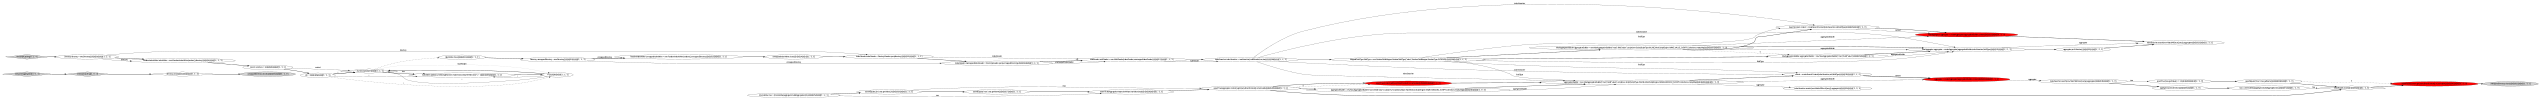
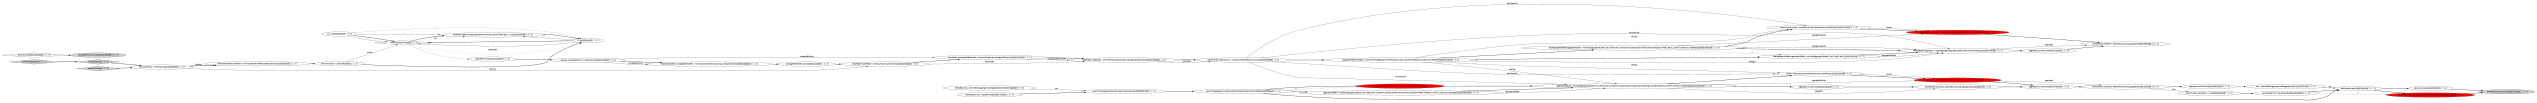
(296, 71) -> (474, 67)
(129, 74) -> (125, 64)
none -> (1819, 87)
none -> (2049, 87)
(2352, 88) -> (2358, 89)
none -> (2431, 88)
(889, 92) -> none
